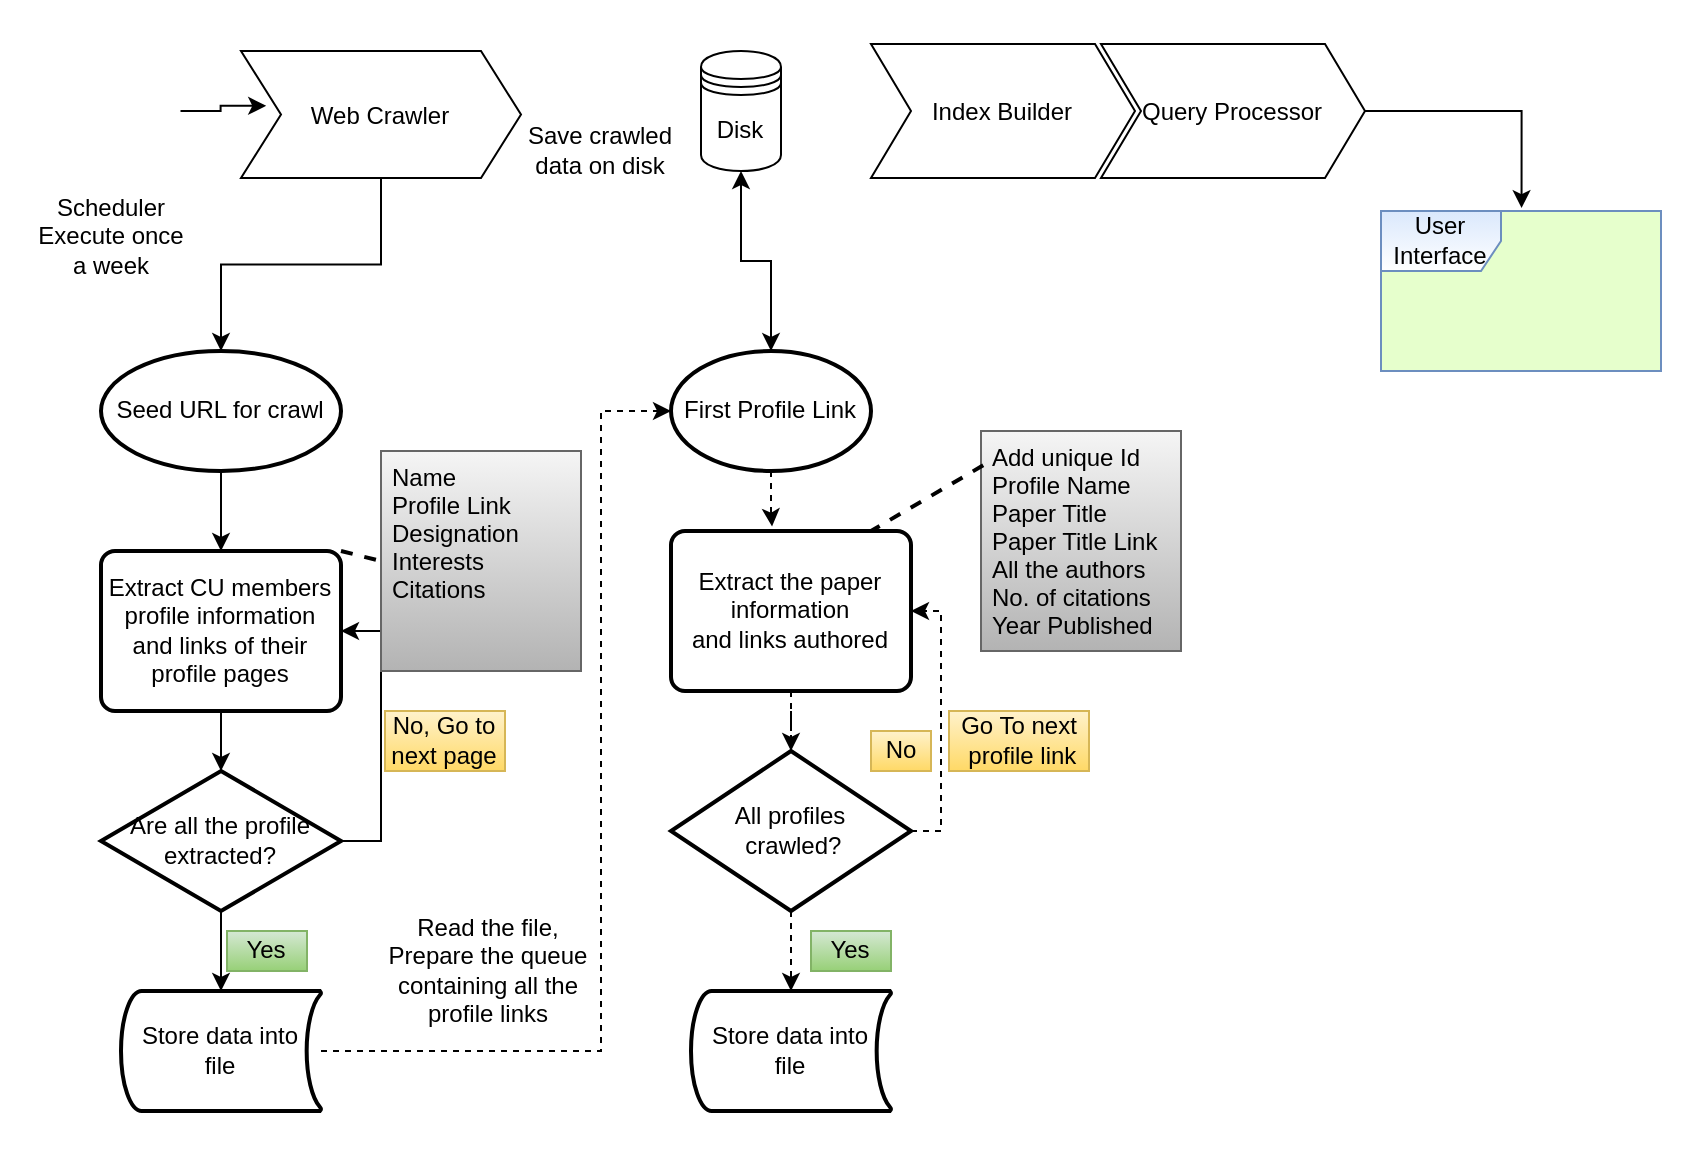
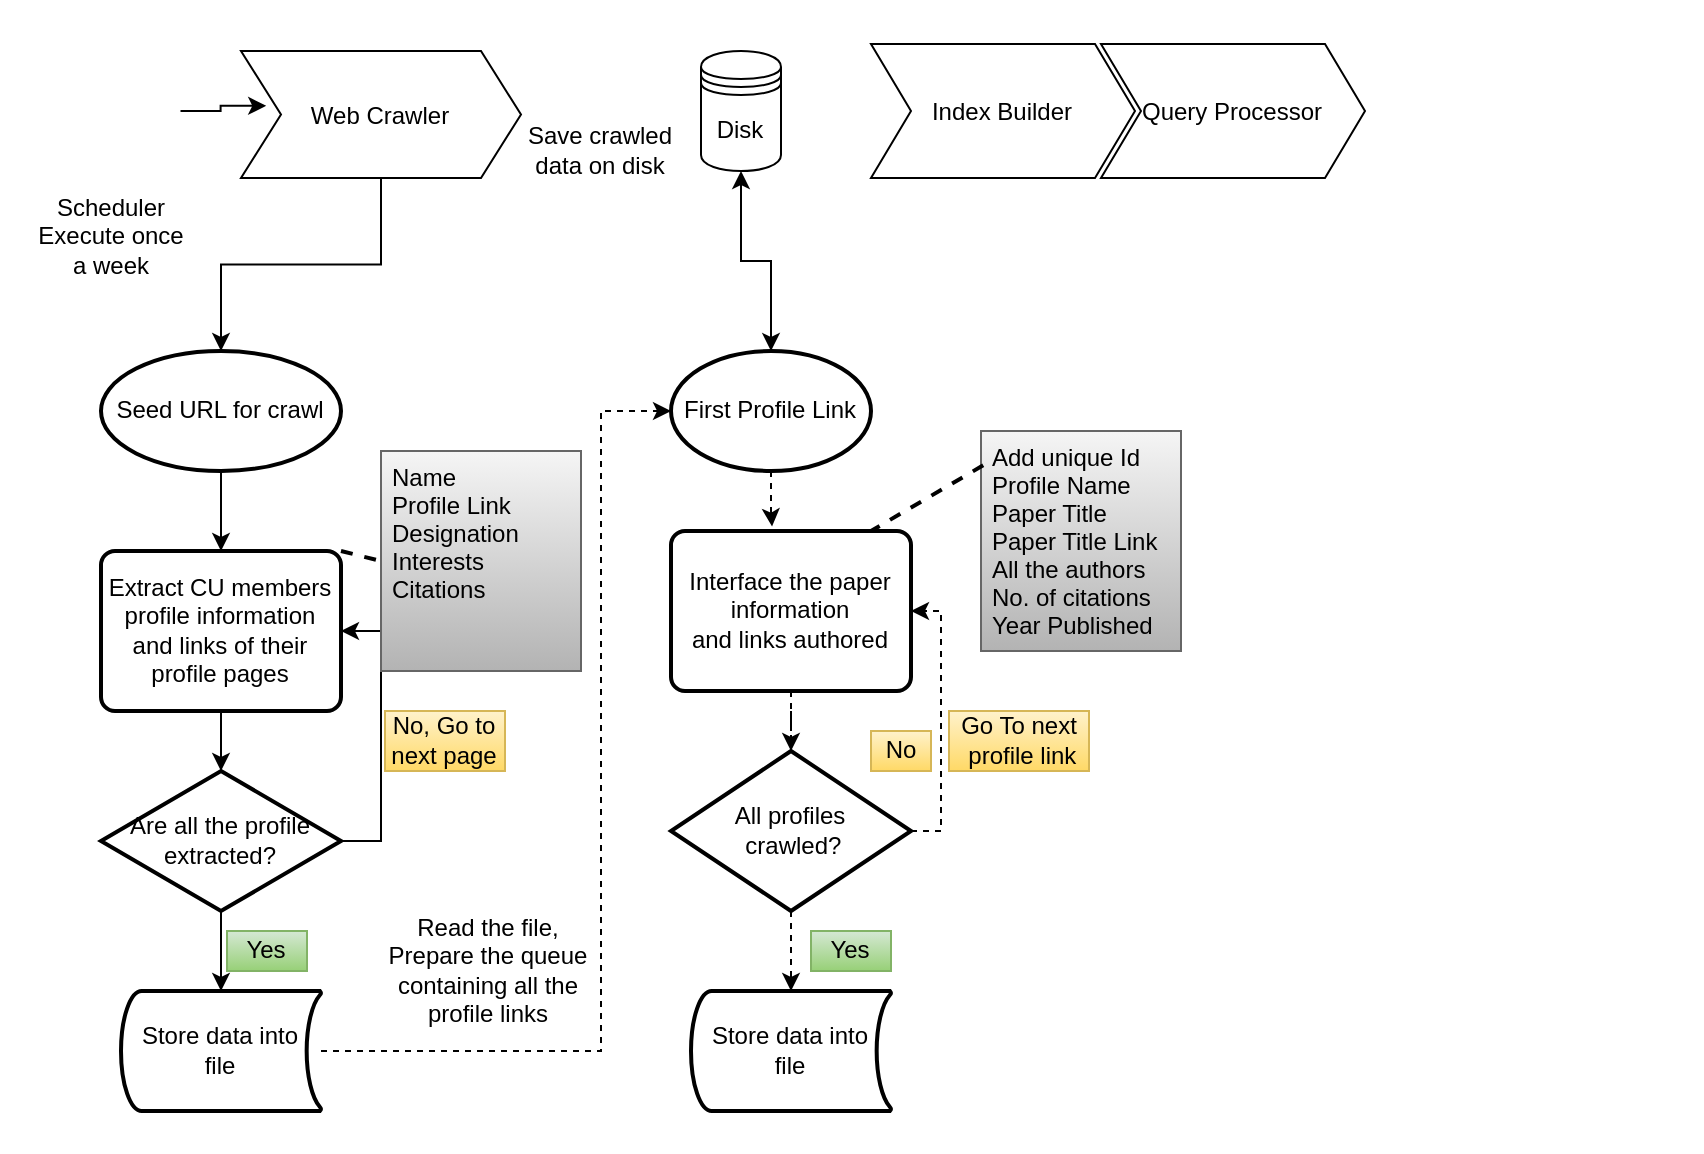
(1485, 111) -> none
(1521, 291) -> none
(791, 611) -> (791, 611)
